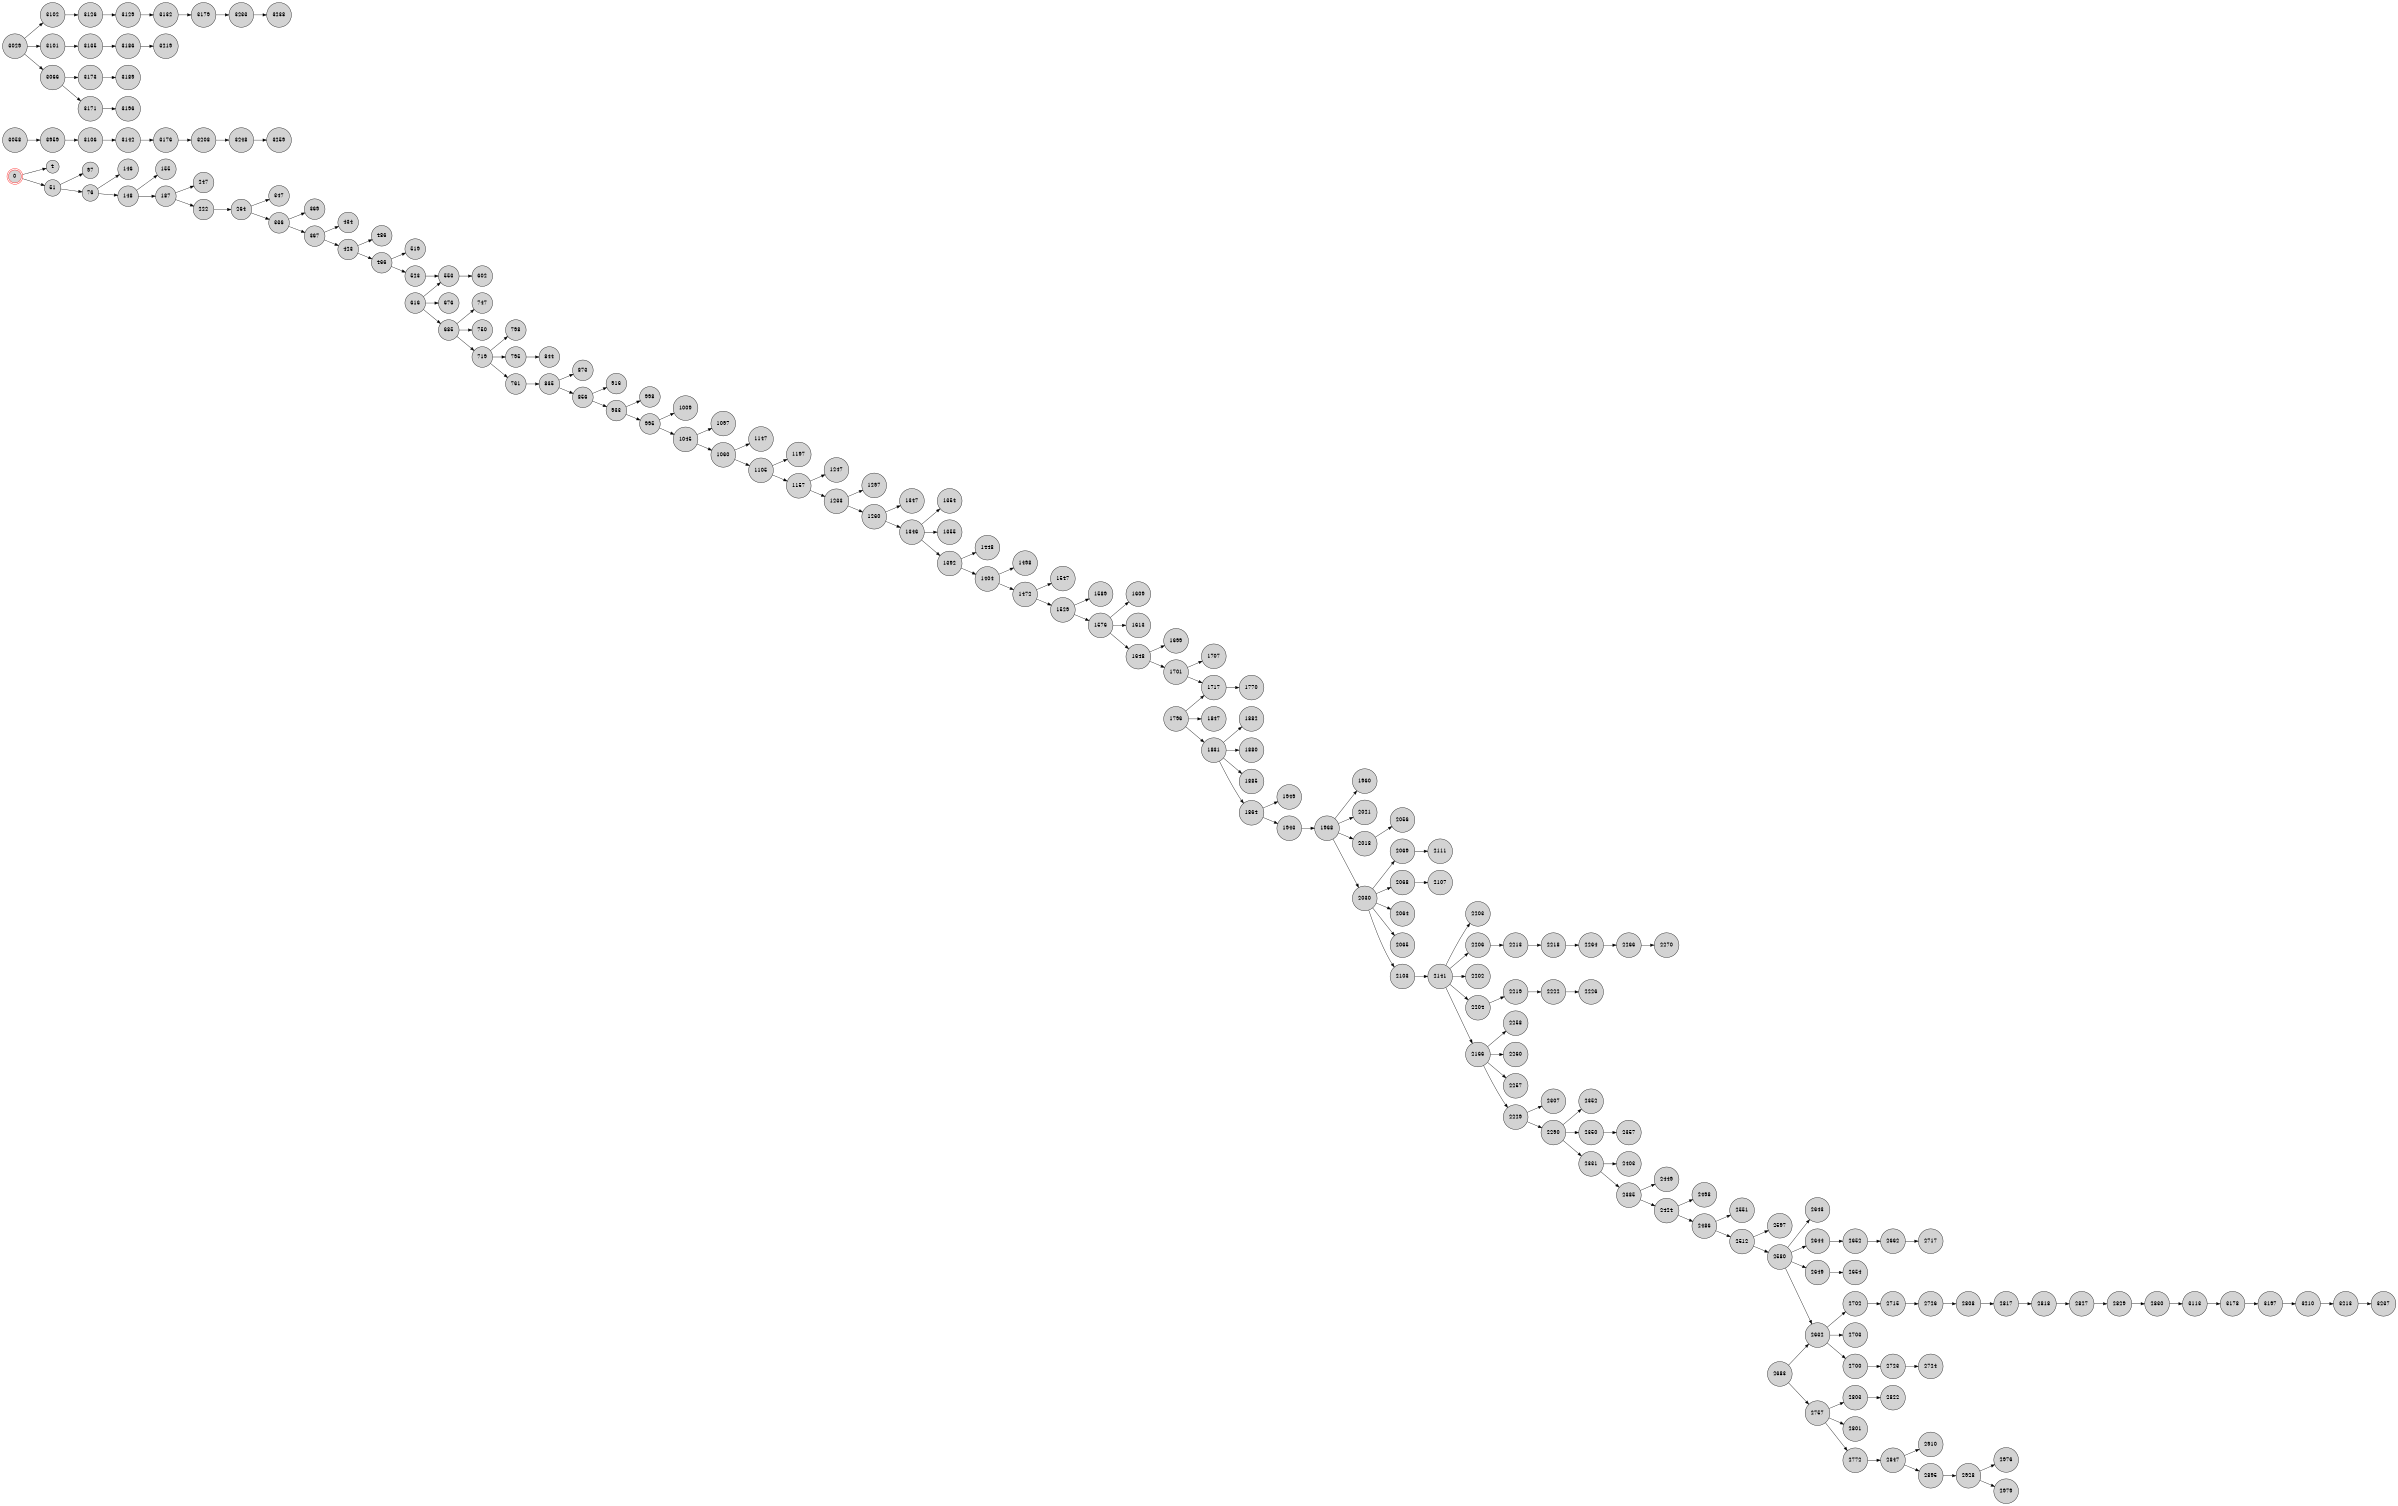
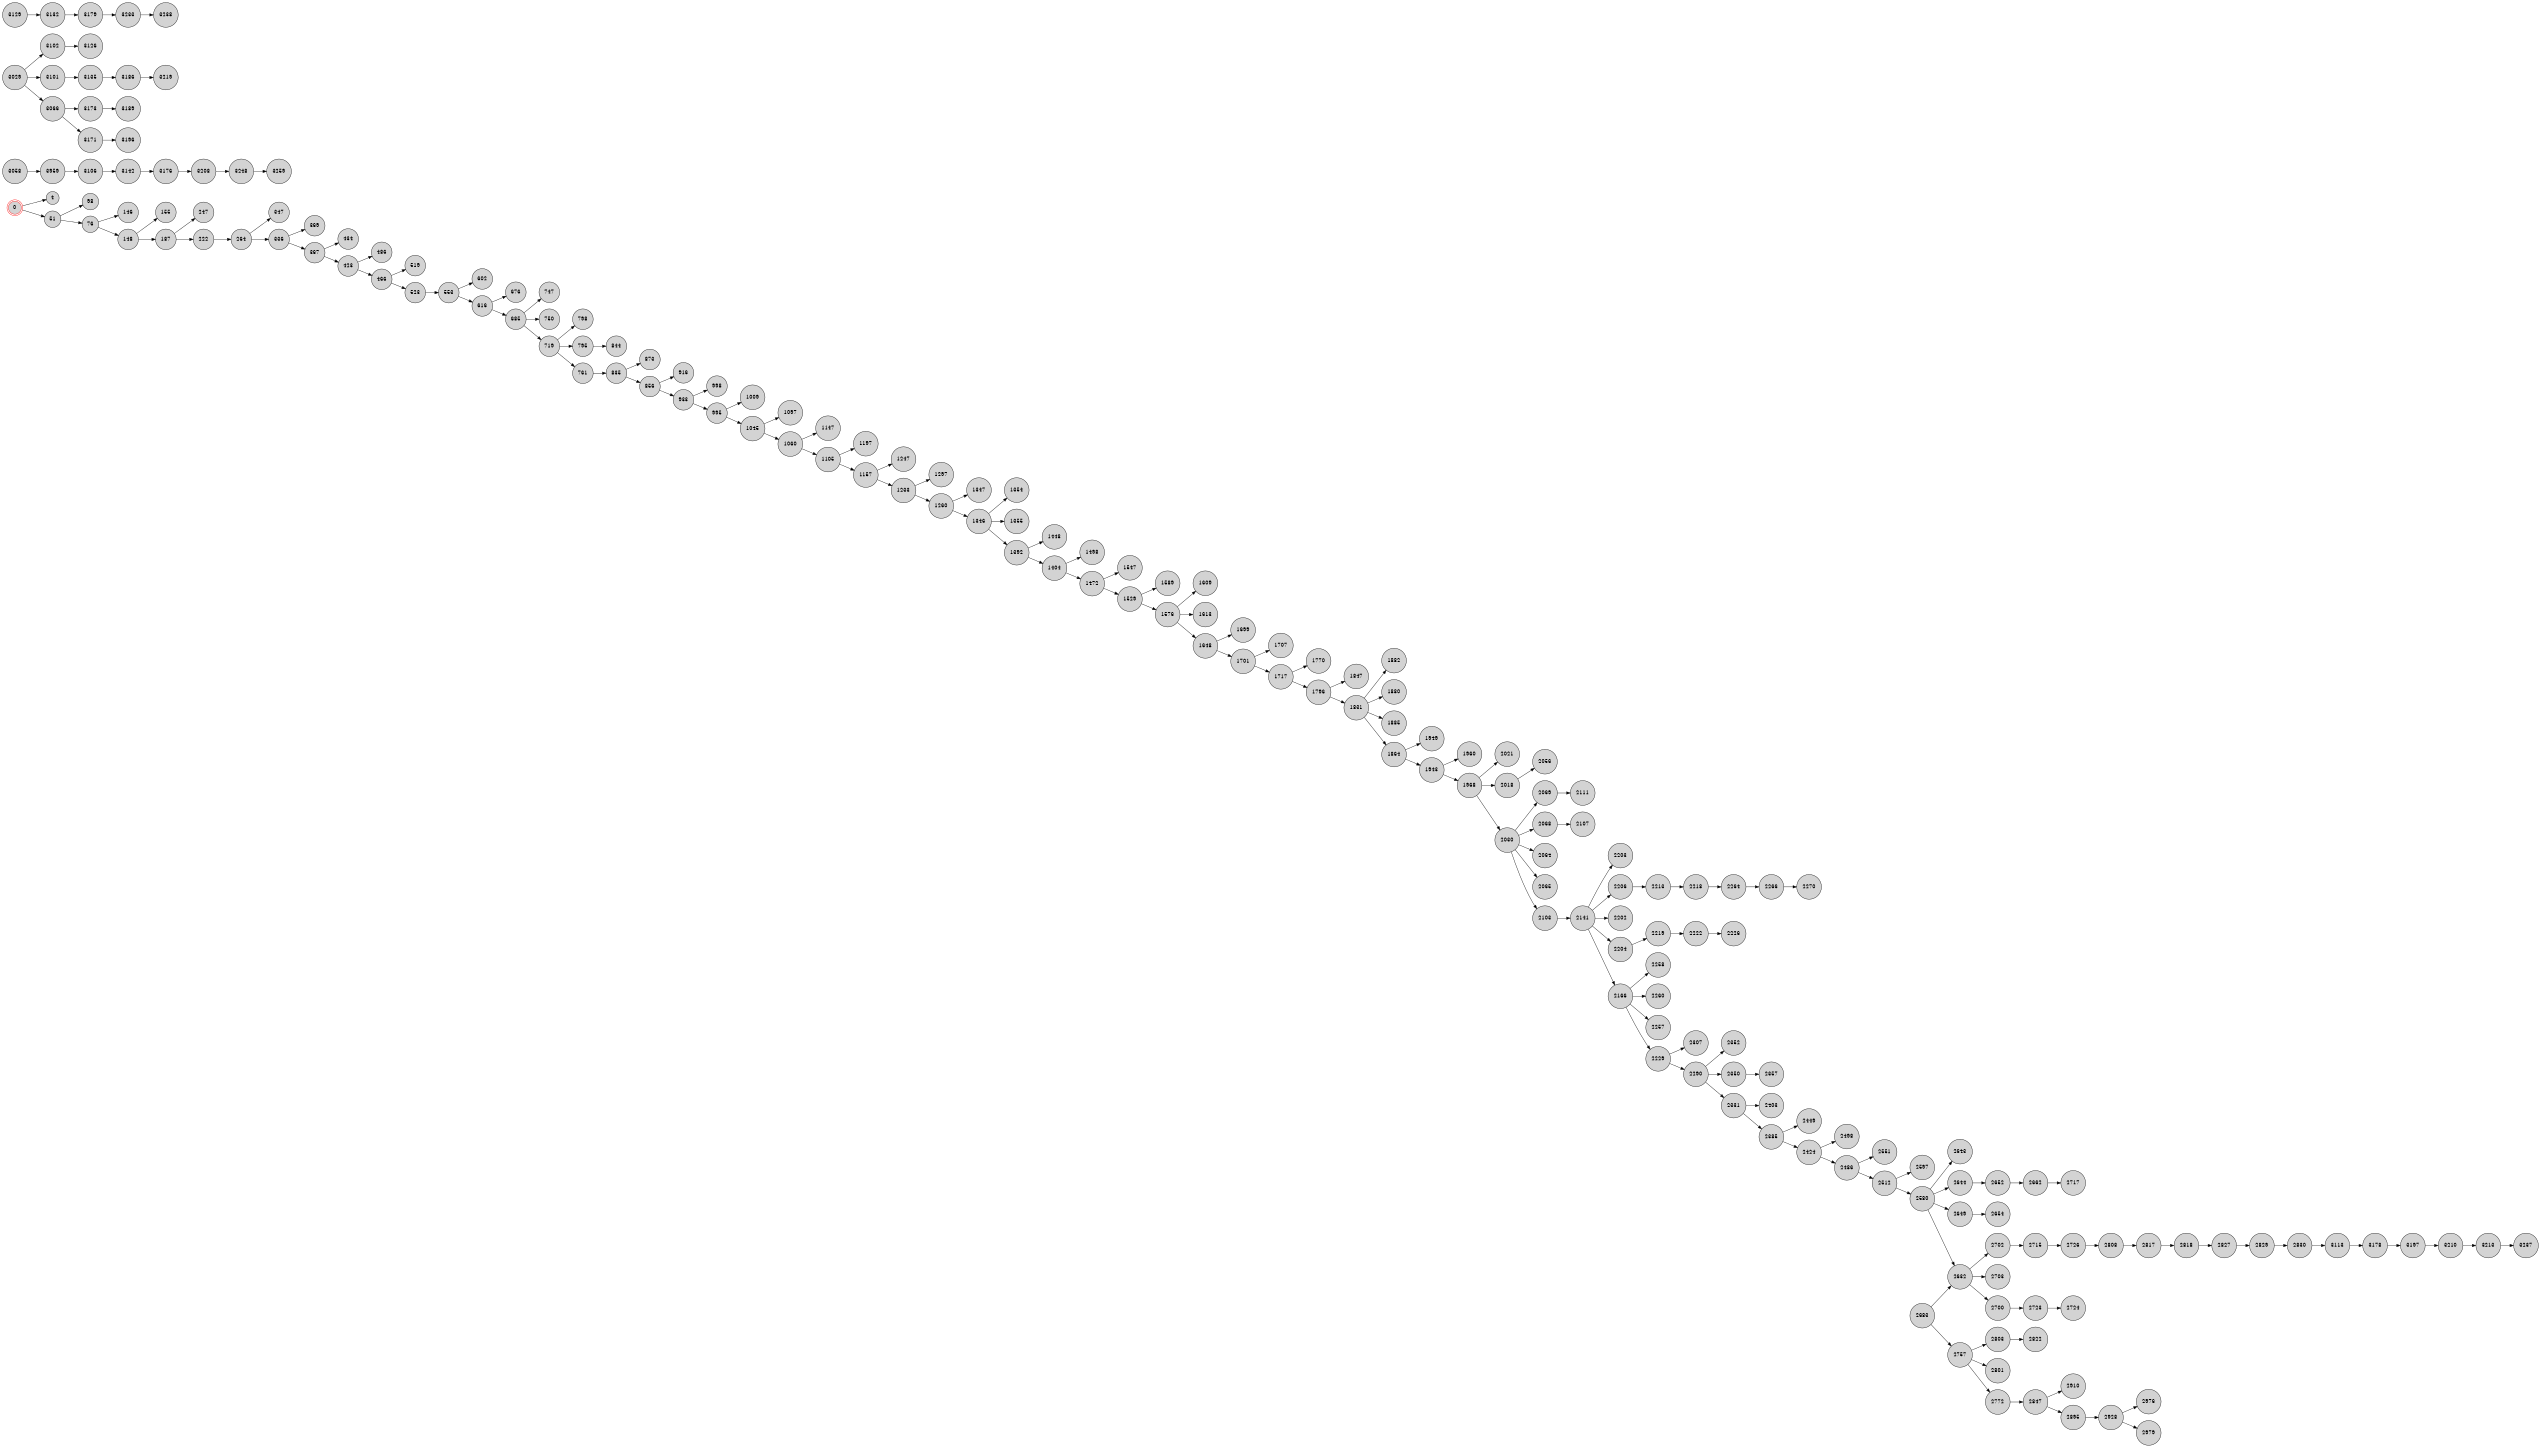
(107, 15) -> none
(90, 170) -> (90, 202)
(431, 291) -> (464, 299)
(1193, 704) -> (1298, 684)
(1345, 806) -> (1449, 763)
